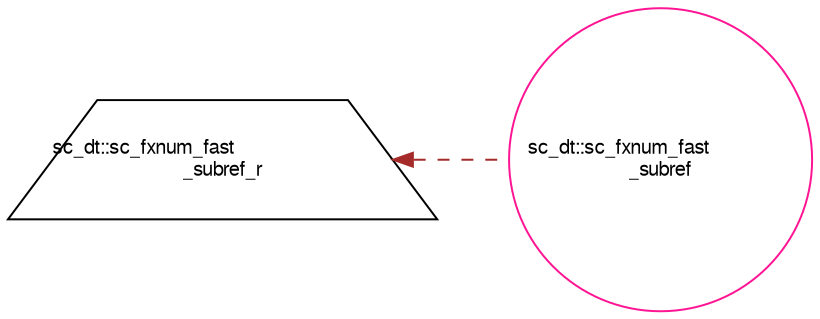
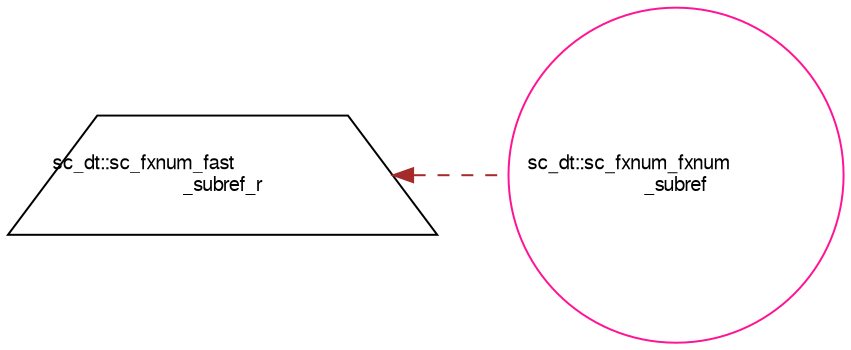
(661, 160) -> (676, 175)
